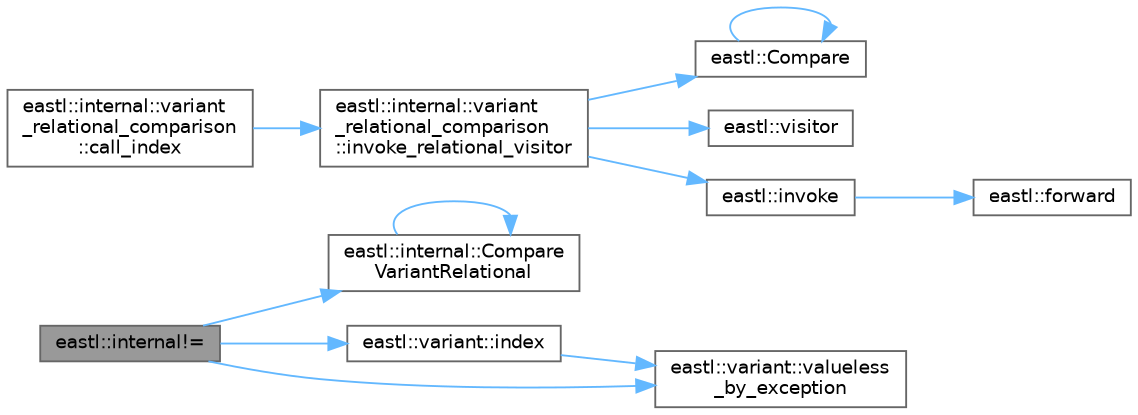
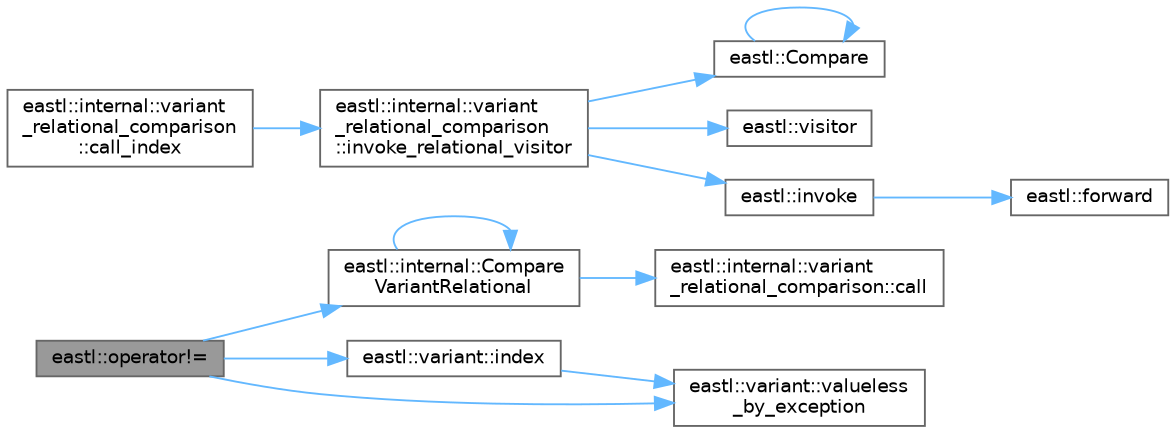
none -> (799, 278)
(130, 344) -> (130, 359)
